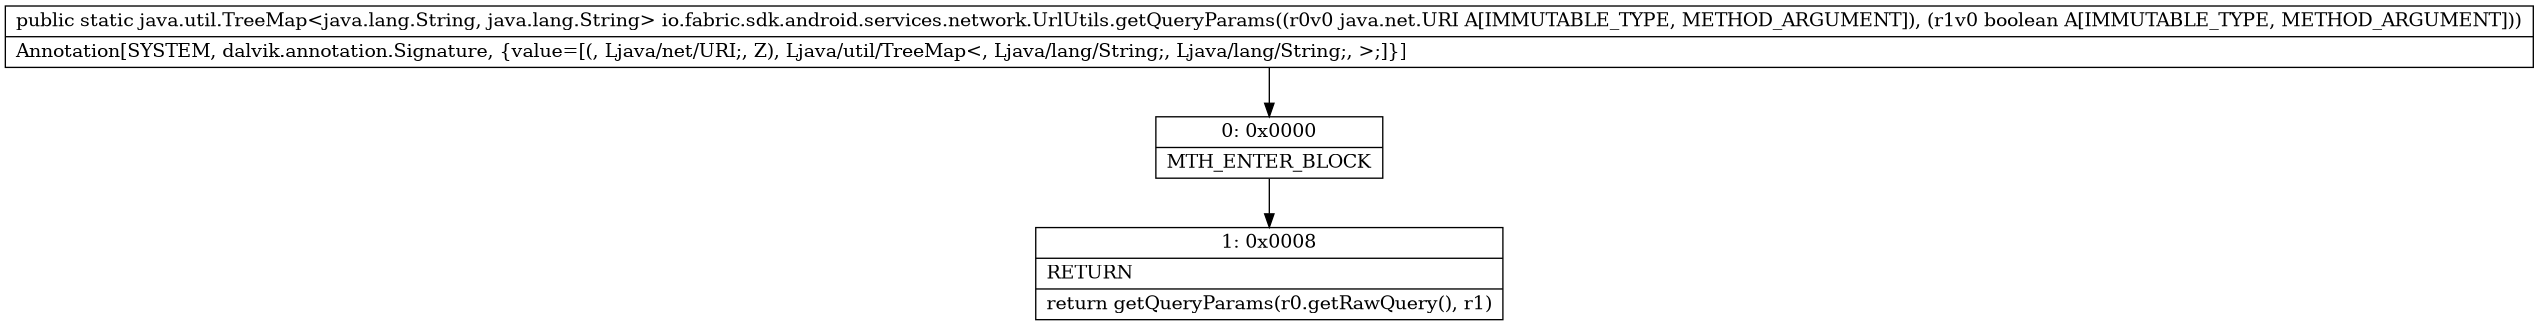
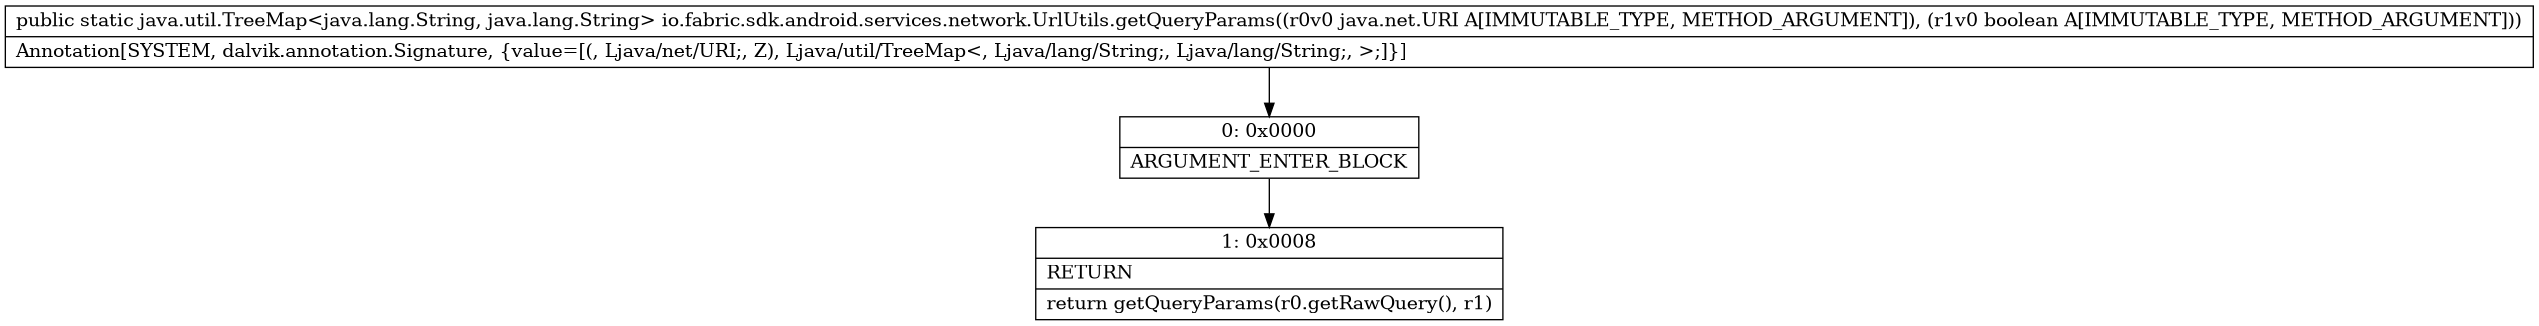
(1269, 162) -> (1269, 162)
